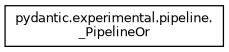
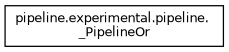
(114, 26) -> (114, 26)
